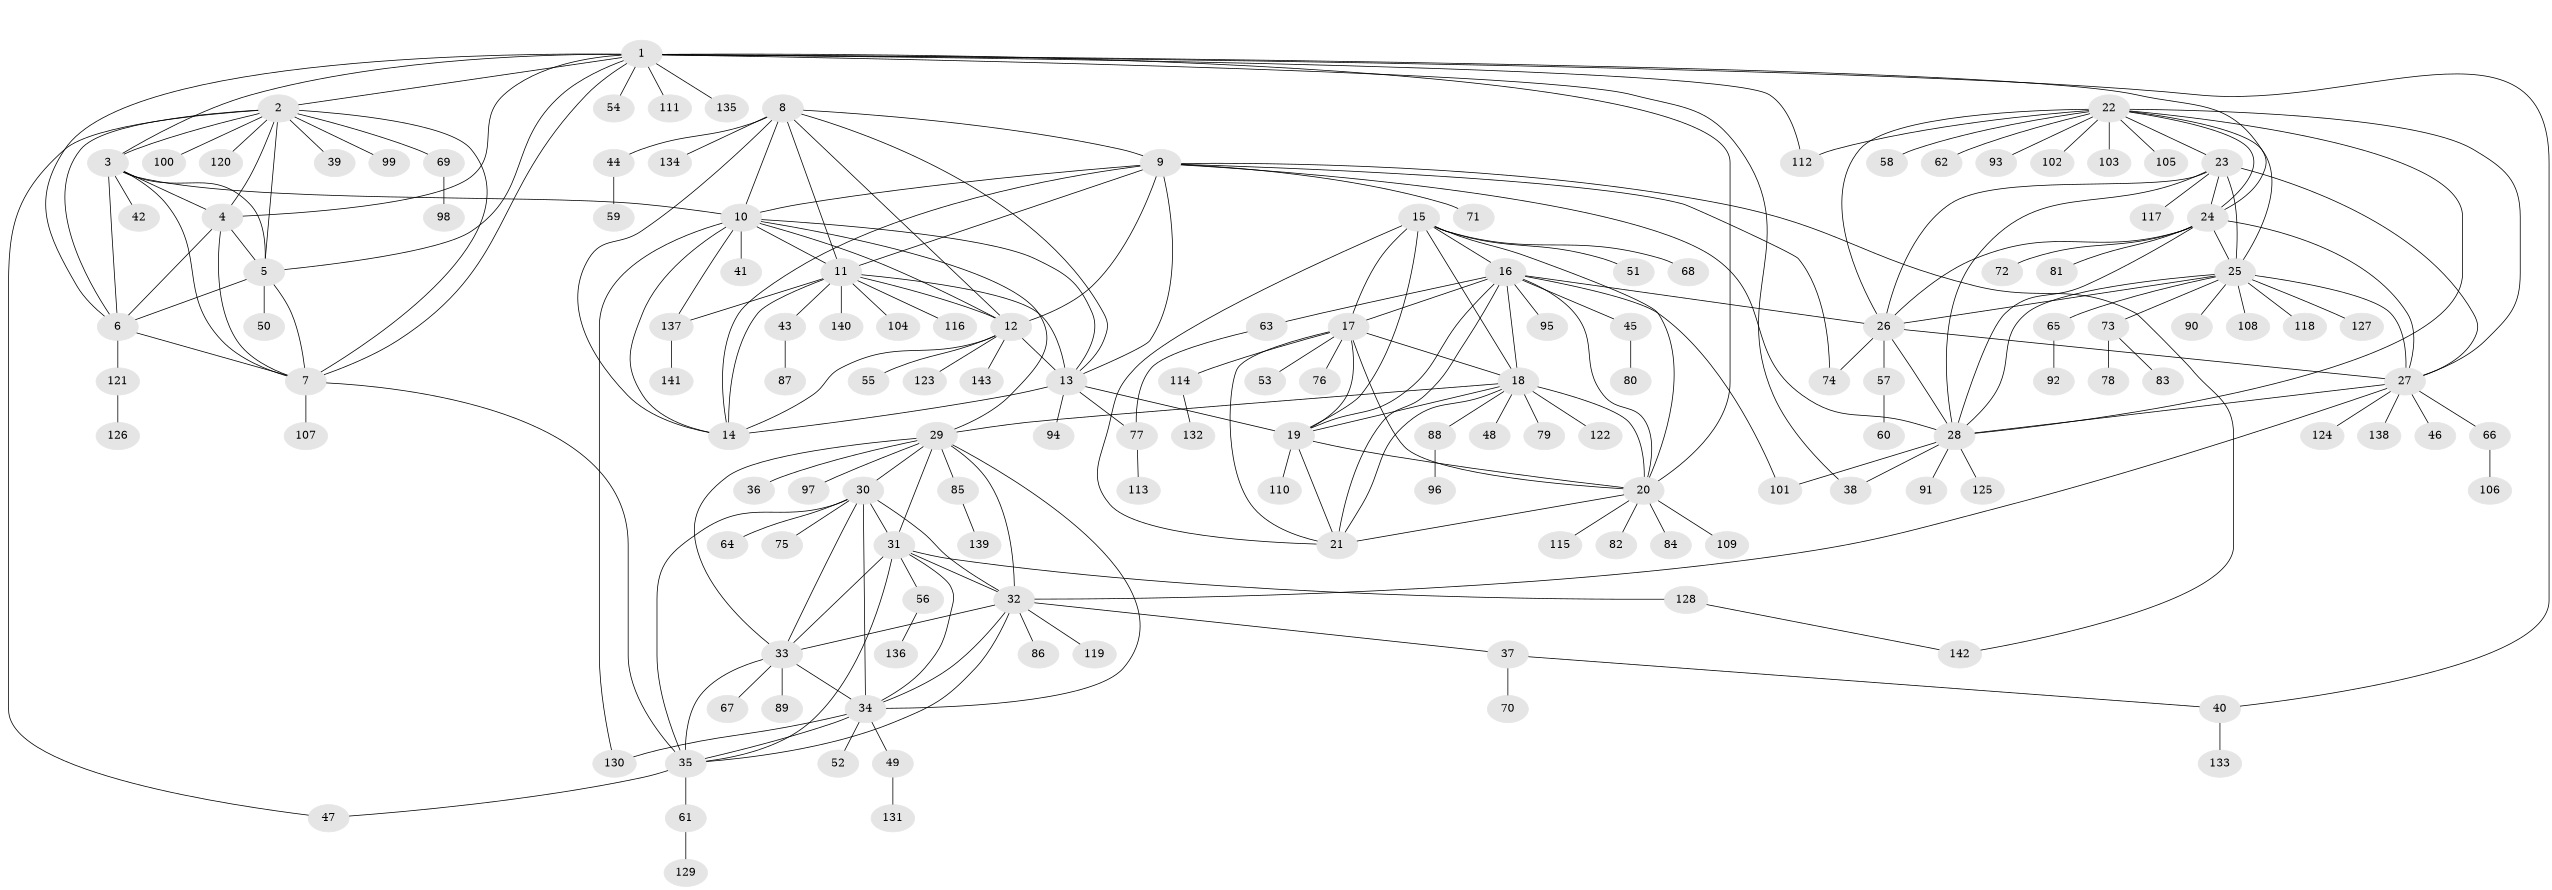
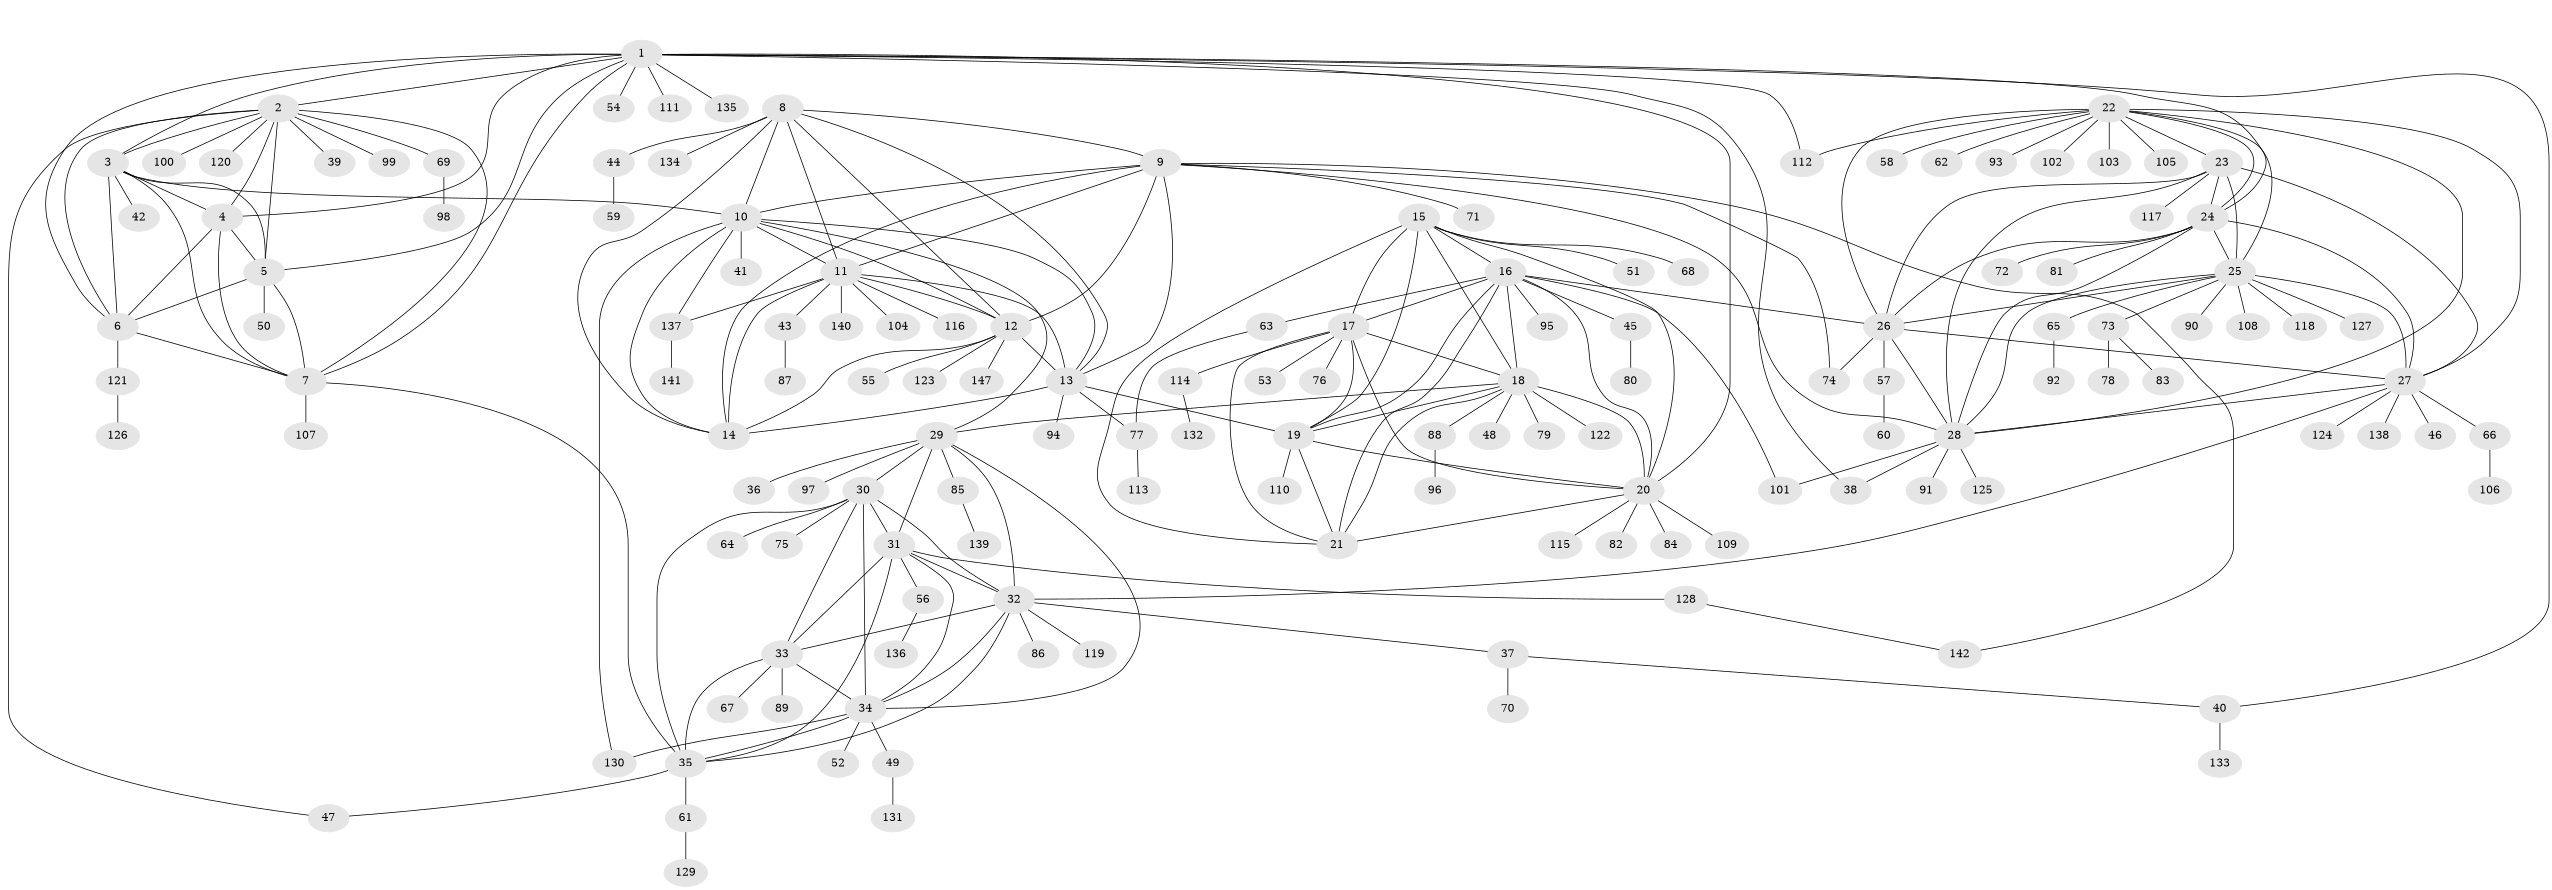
(982, 381) -> (982, 381)
(723, 480) -> none
